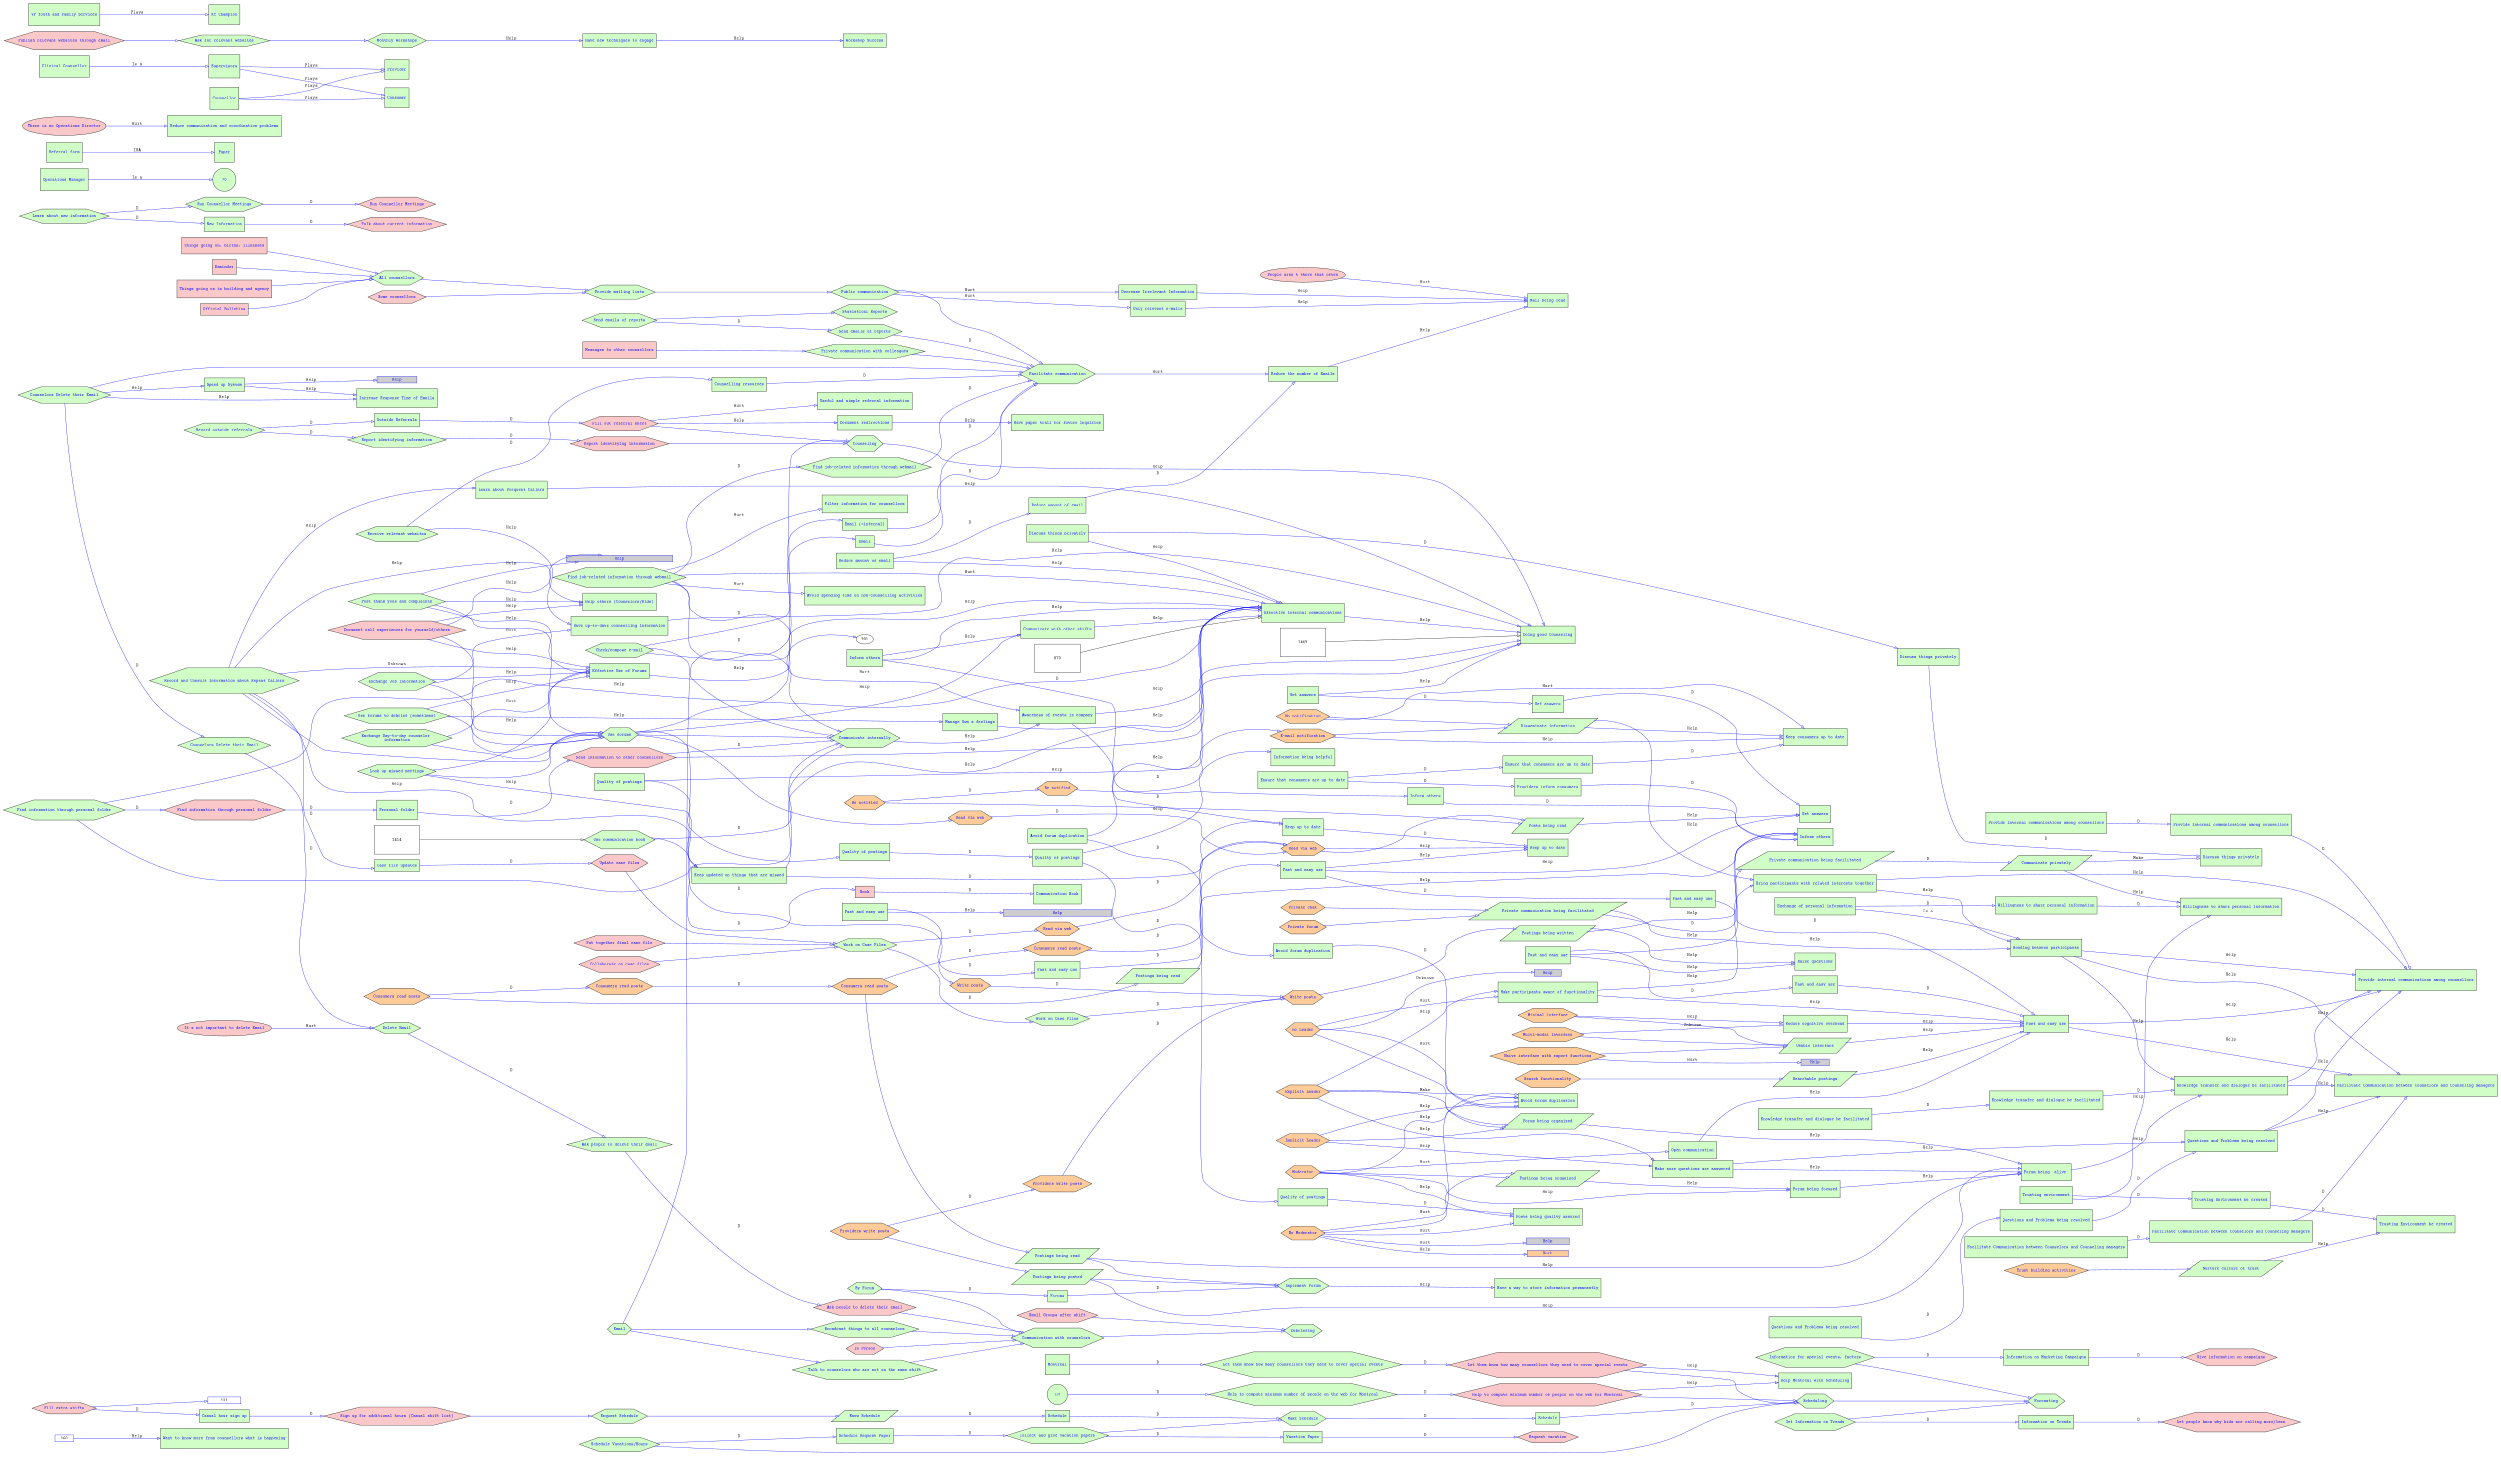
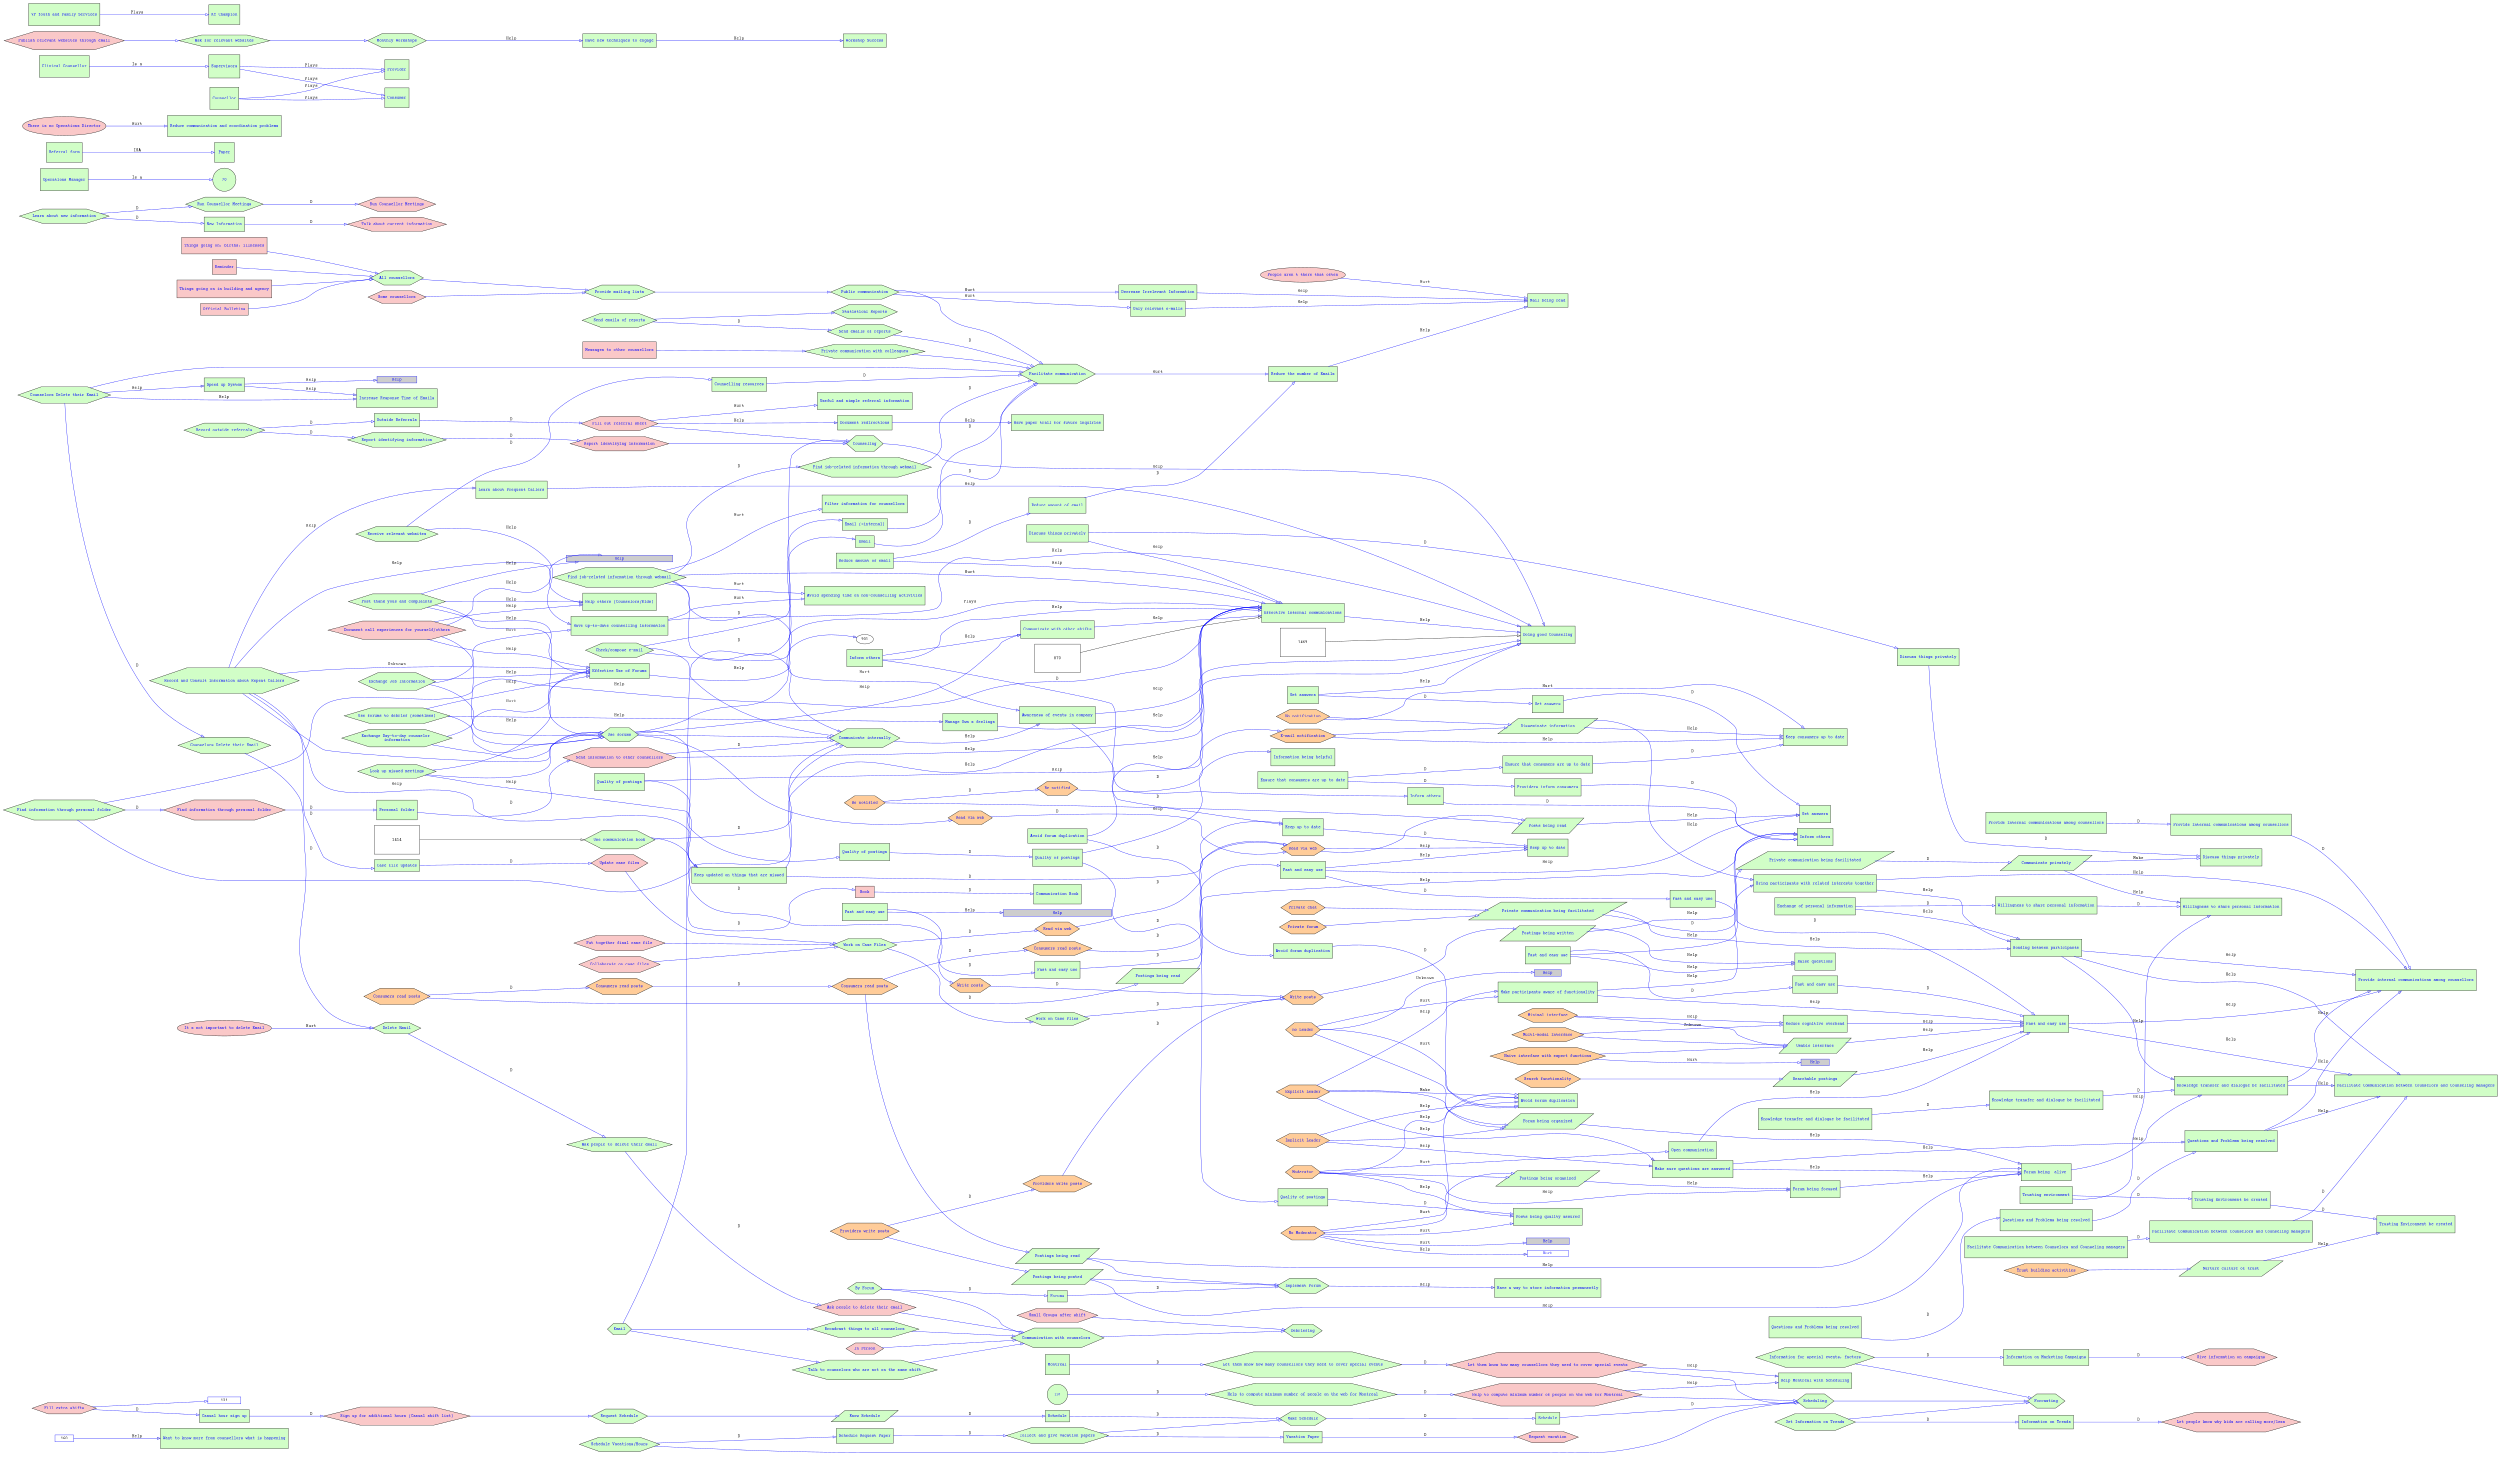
(970, 601) -> (970, 601)
none -> (733, 604)
(1928, 911) -> (1928, 911)
(1548, 1253) -> (1548, 1253)
